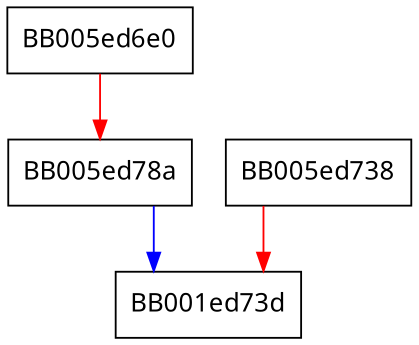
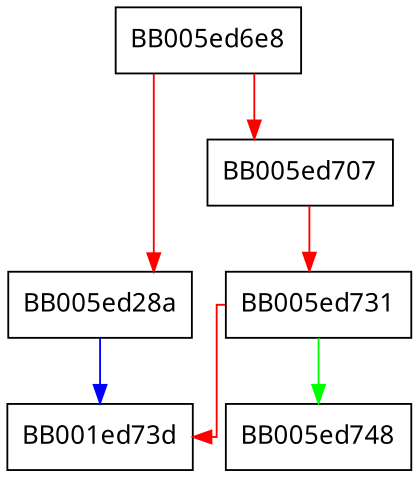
(100, 40) -> (208, 40)
(100, 173) -> (100, 305)
none -> (300, 173)
(319, 173) -> (319, 305)
none -> (319, 437)
